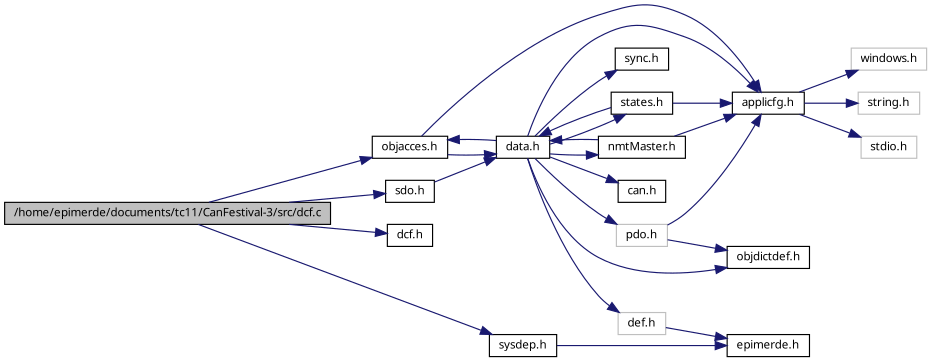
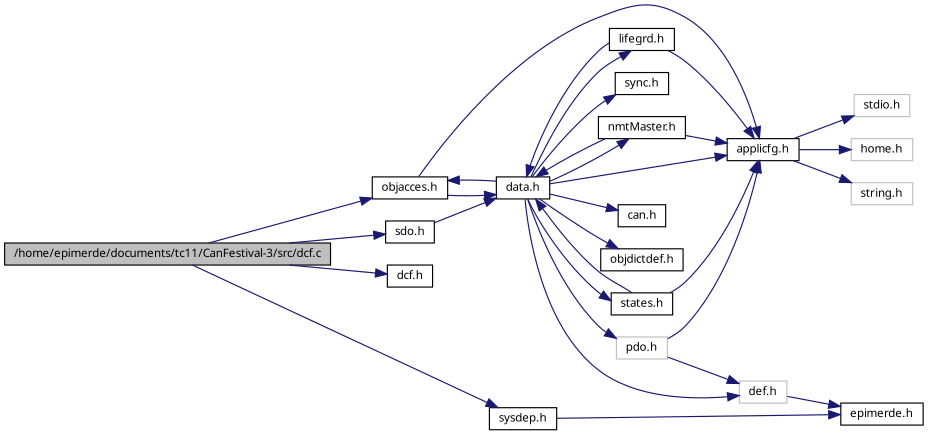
none -> (642, 39)
(889, 59) -> (882, 150)
(691, 244) -> (698, 368)
